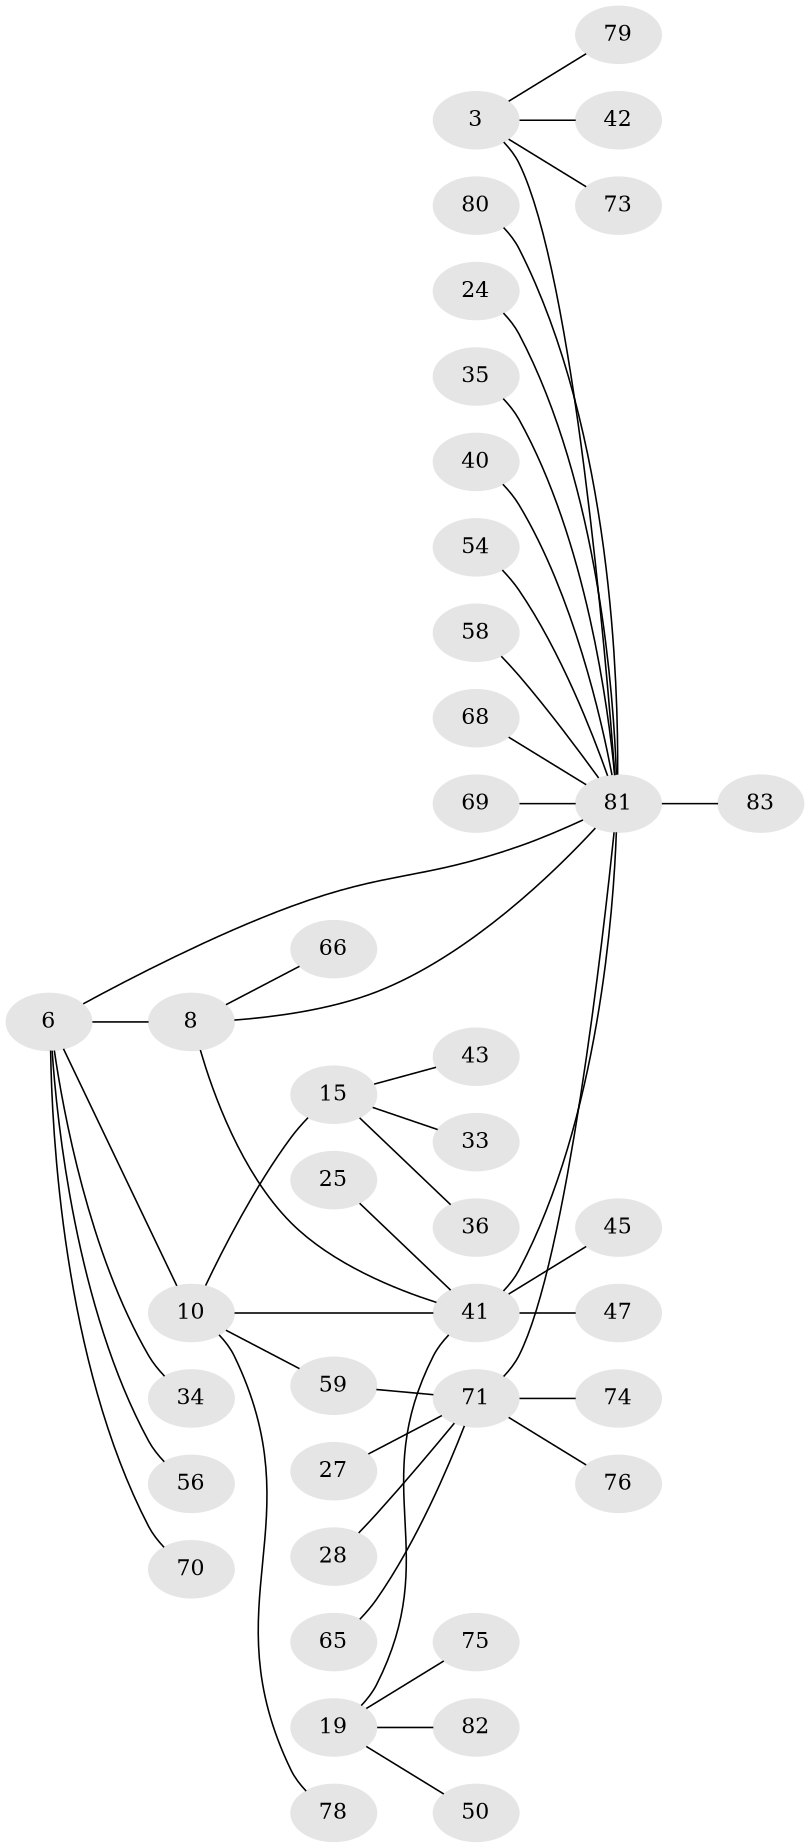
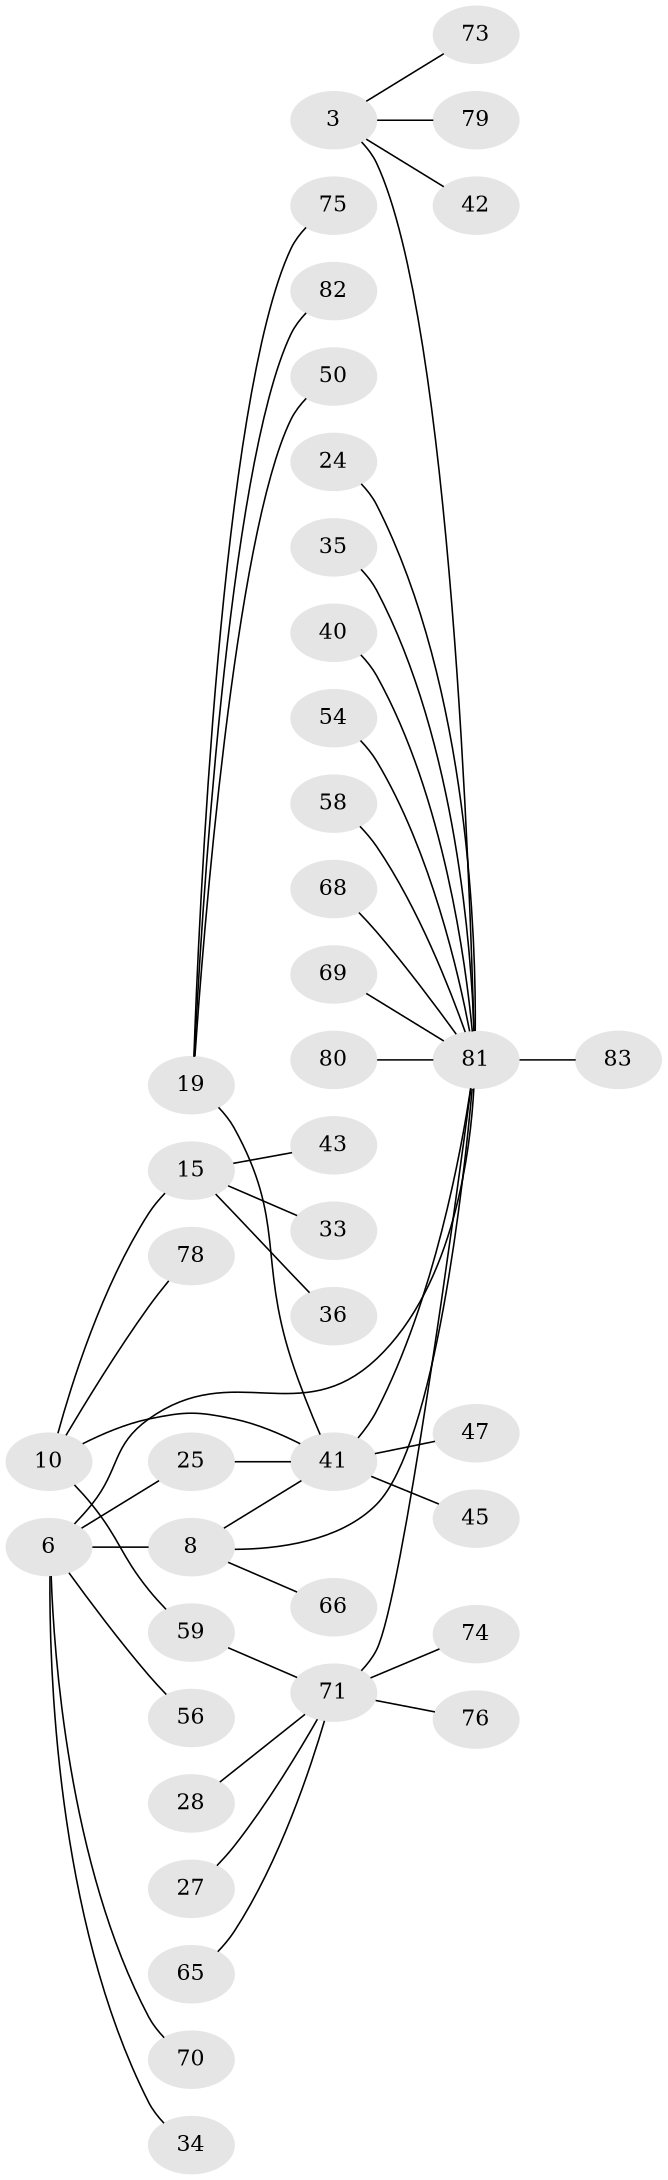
(120, 1167) -> (120, 1504)
